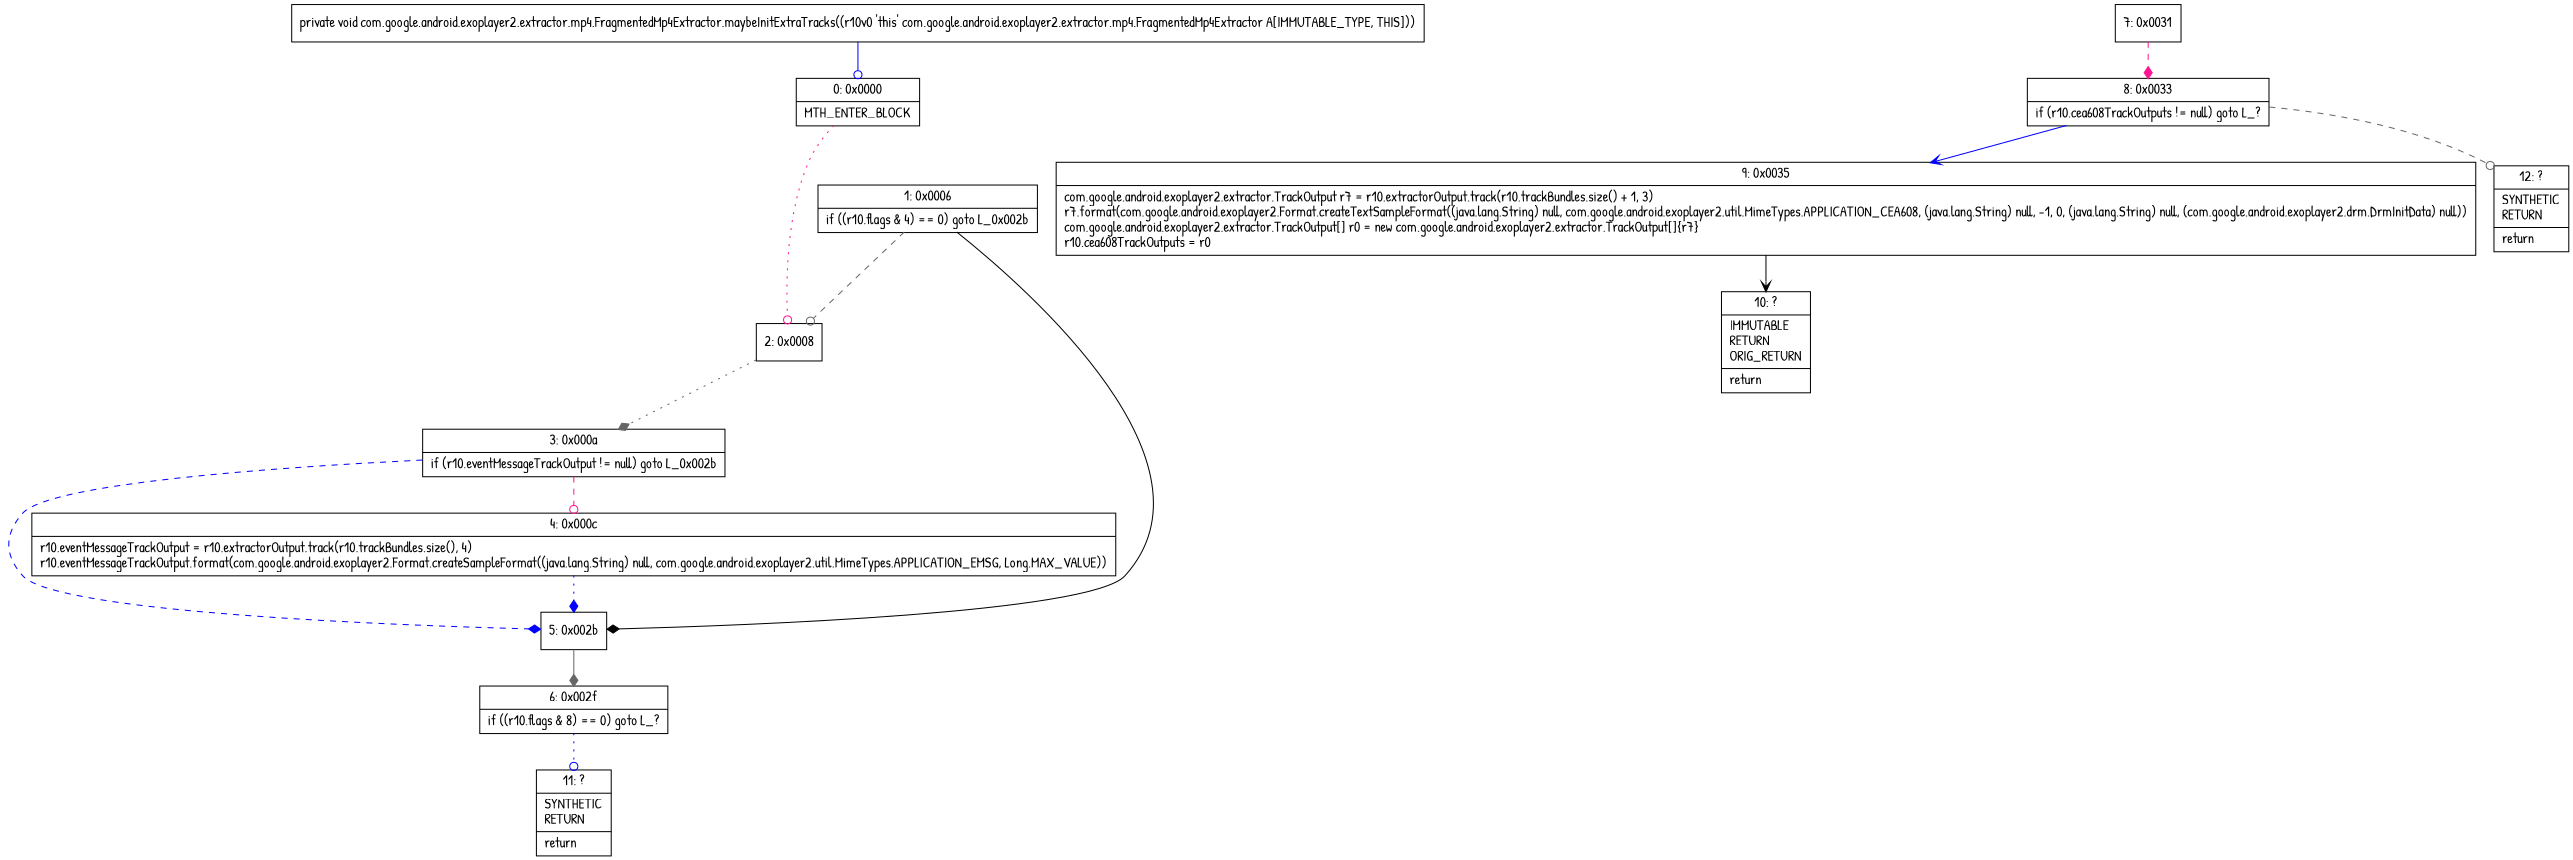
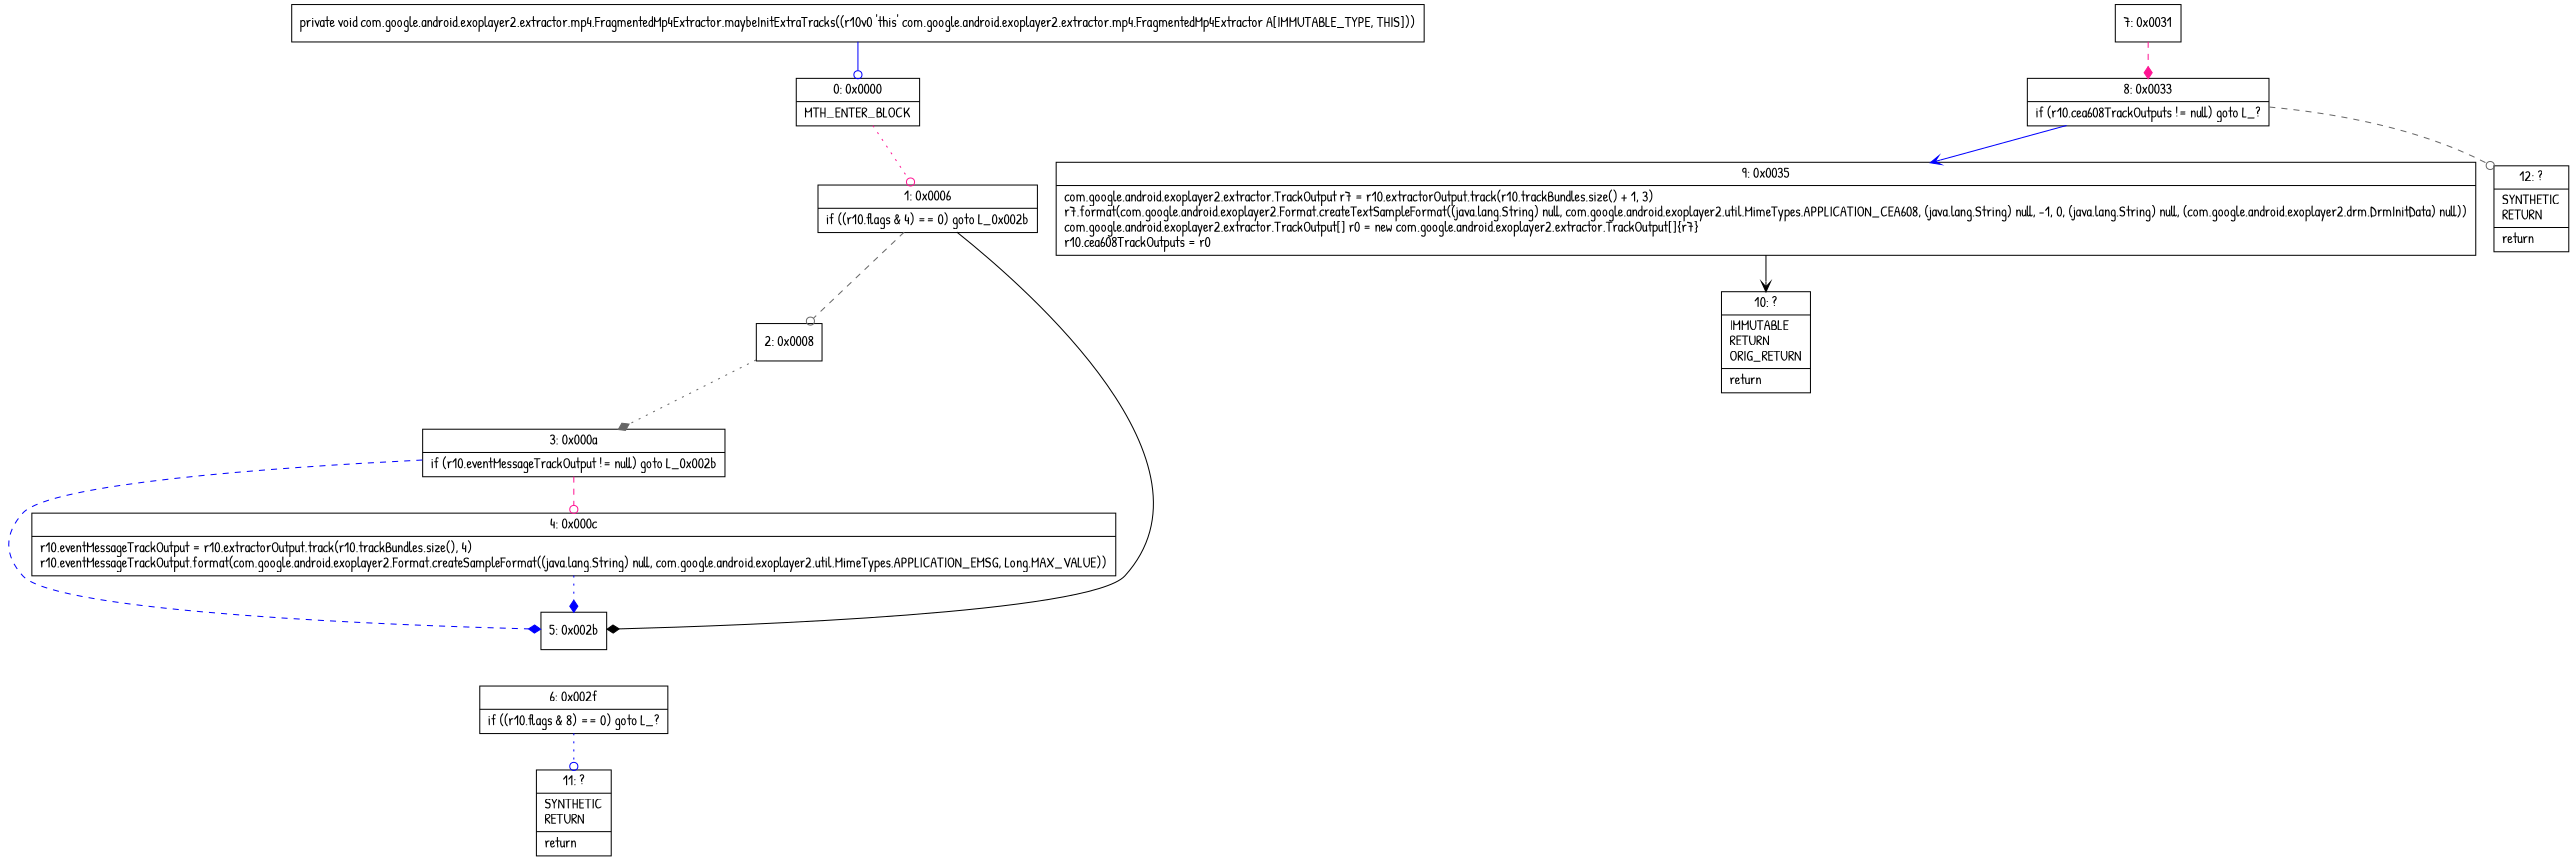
(793, 215) -> (891, 152)
(574, 662) -> none
